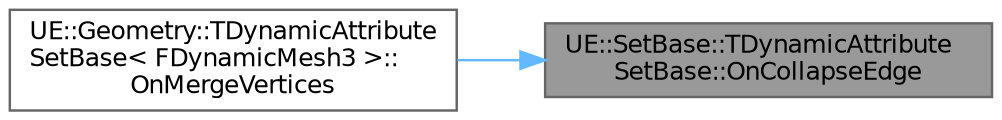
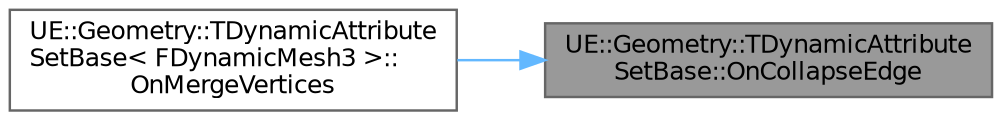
(769, 60) -> (769, 60)
